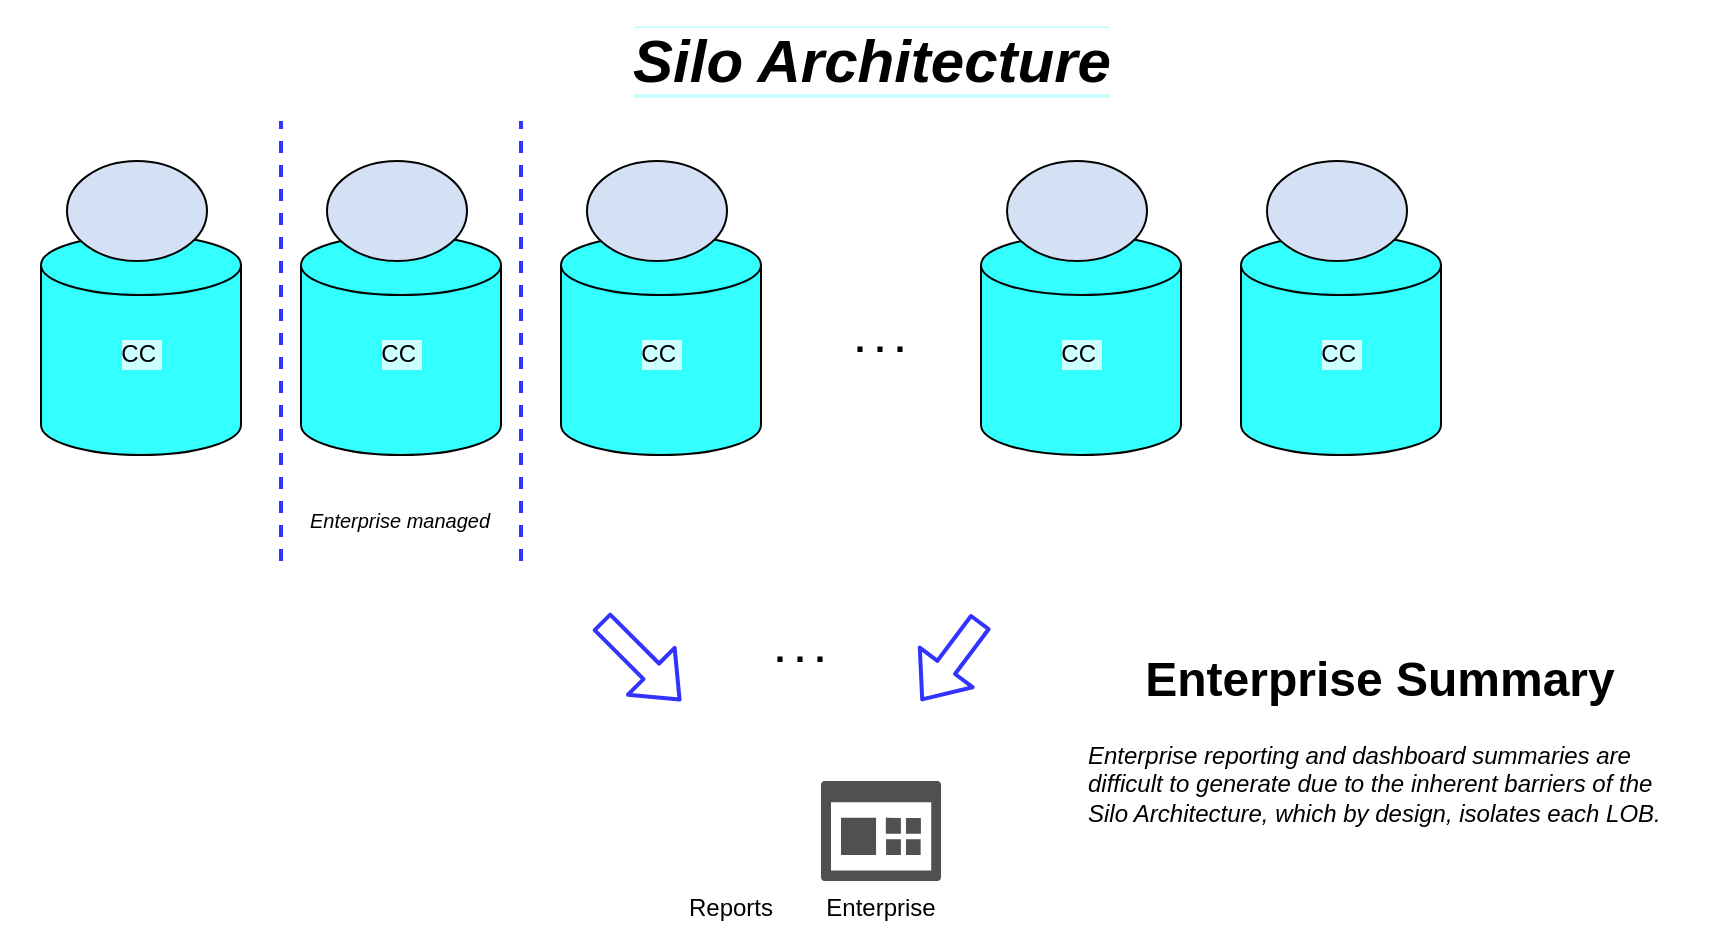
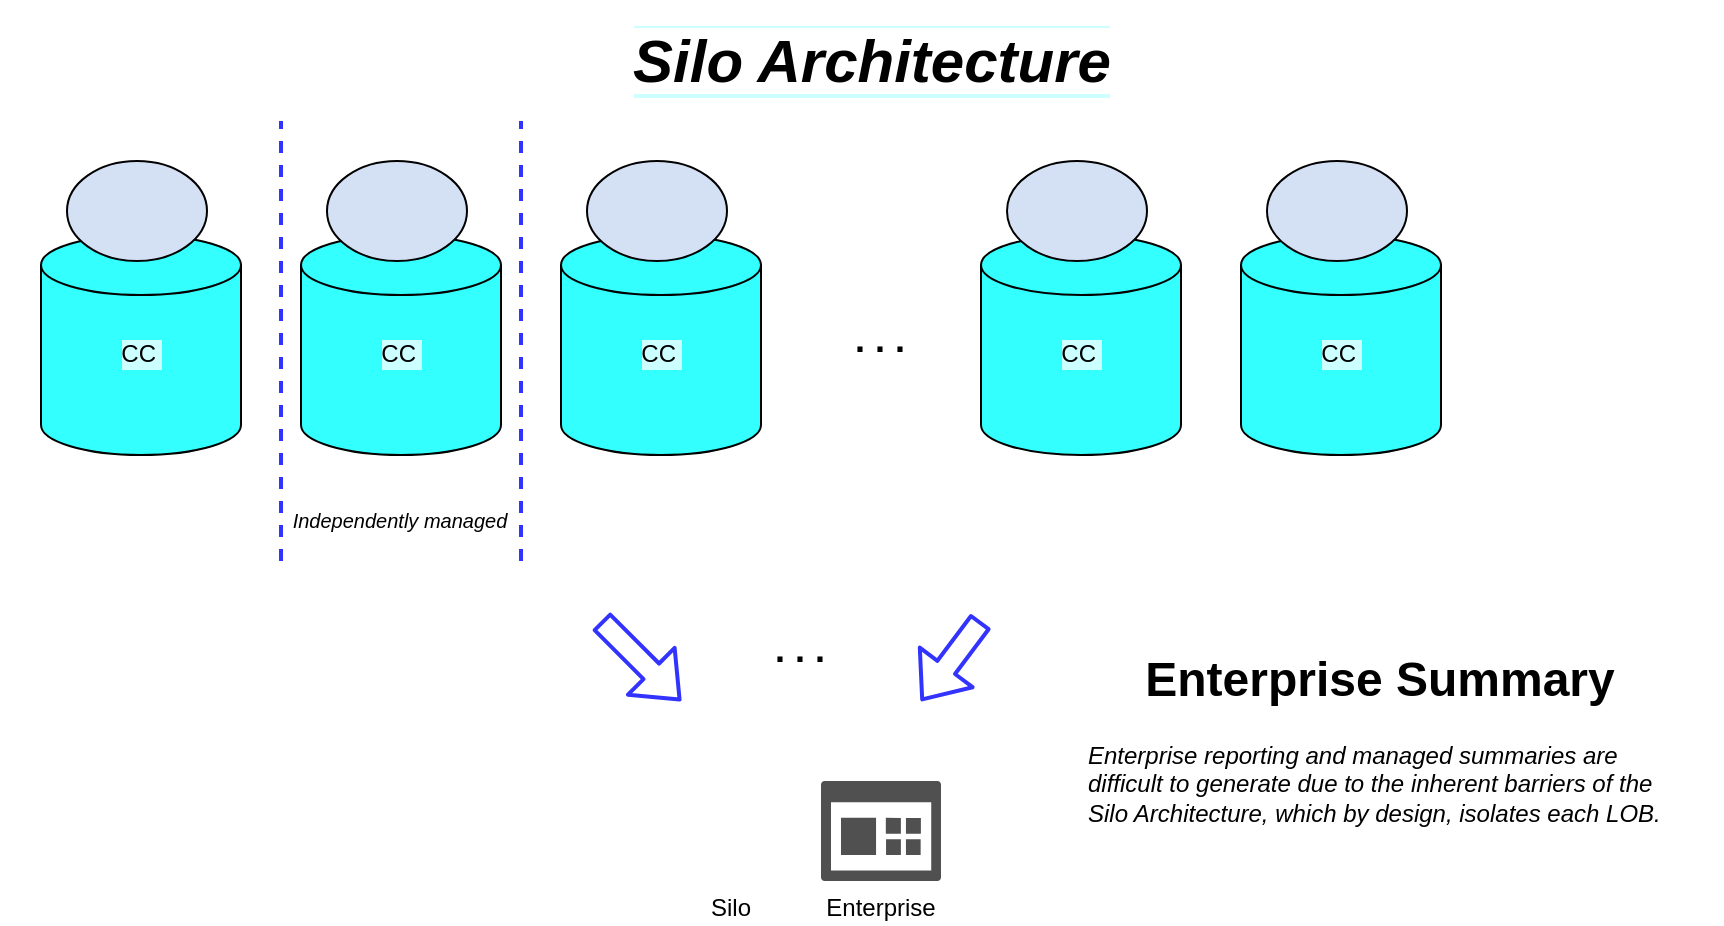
(401, 521) -> (401, 521)
(1381, 693) -> (1381, 693)
(732, 909) -> (732, 909)
